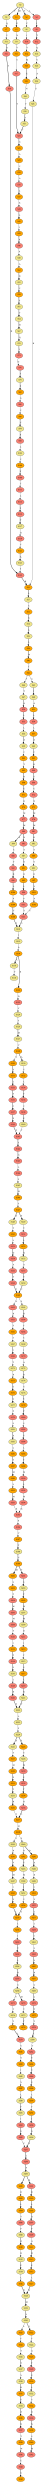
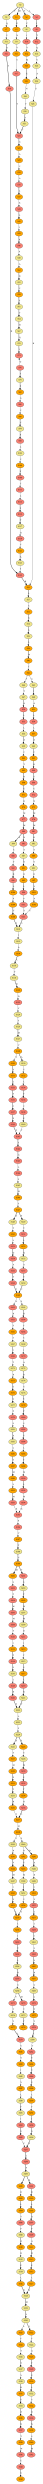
(18, 361) -> (20, 362)
(20, 971) -> (16, 983)
(13, 1588) -> (13, 1588)
(23, 1869) -> (23, 1869)
